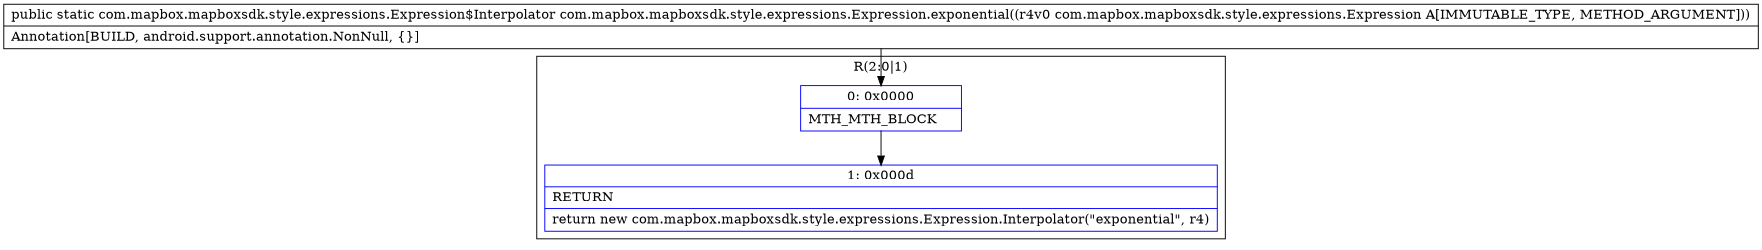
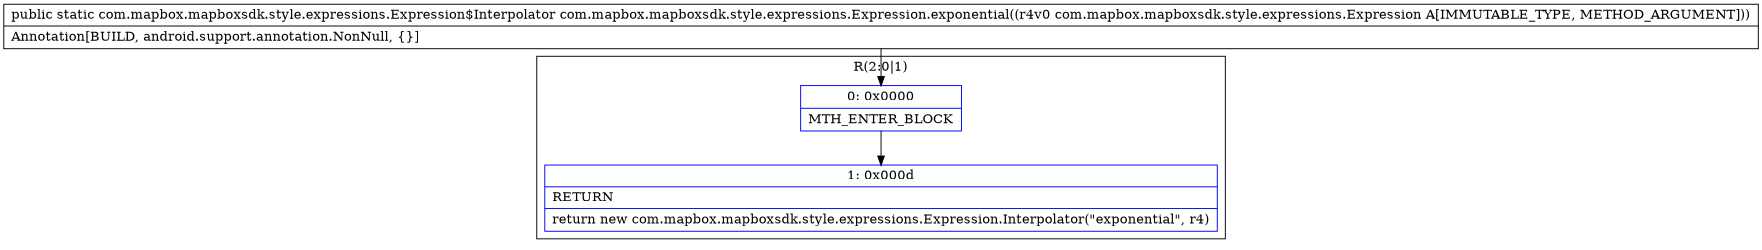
(873, 119) -> (881, 119)
